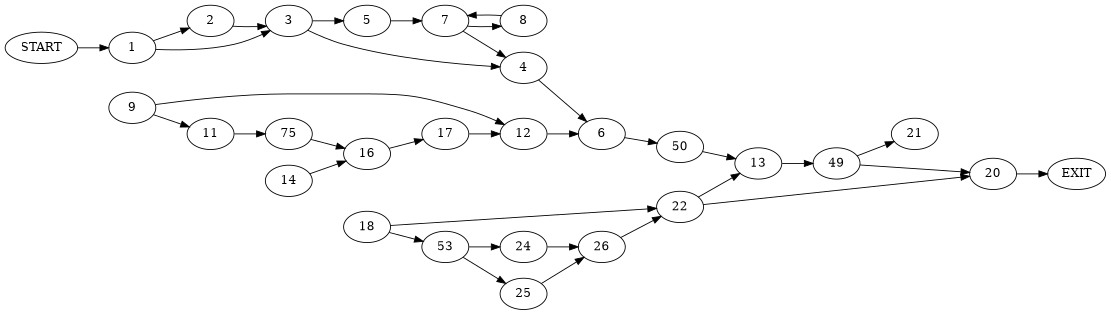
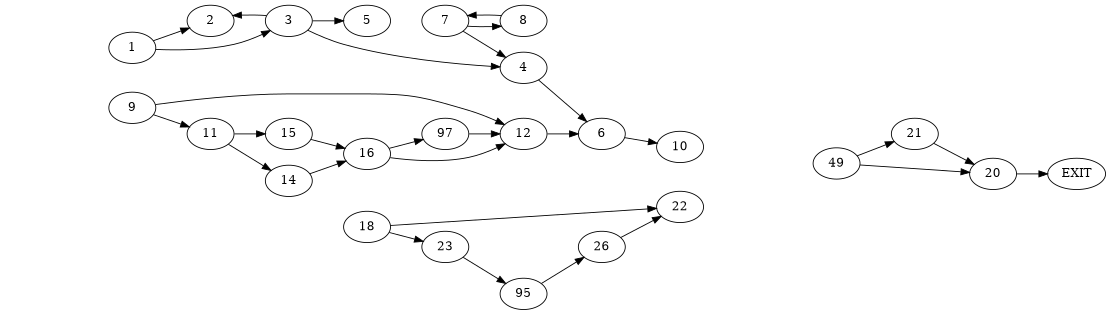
(402, 21) -> none
(245, 27) -> (254, 15)
(41, 48) -> none
(289, 134) -> (289, 134)
(445, 134) -> (445, 134)
(680, 147) -> (680, 147)
none -> (246, 155)
none -> (445, 160)
(758, 163) -> none
(832, 191) -> (950, 152)
(445, 247) -> (445, 247)
(524, 247) -> none
(524, 294) -> (524, 294)
